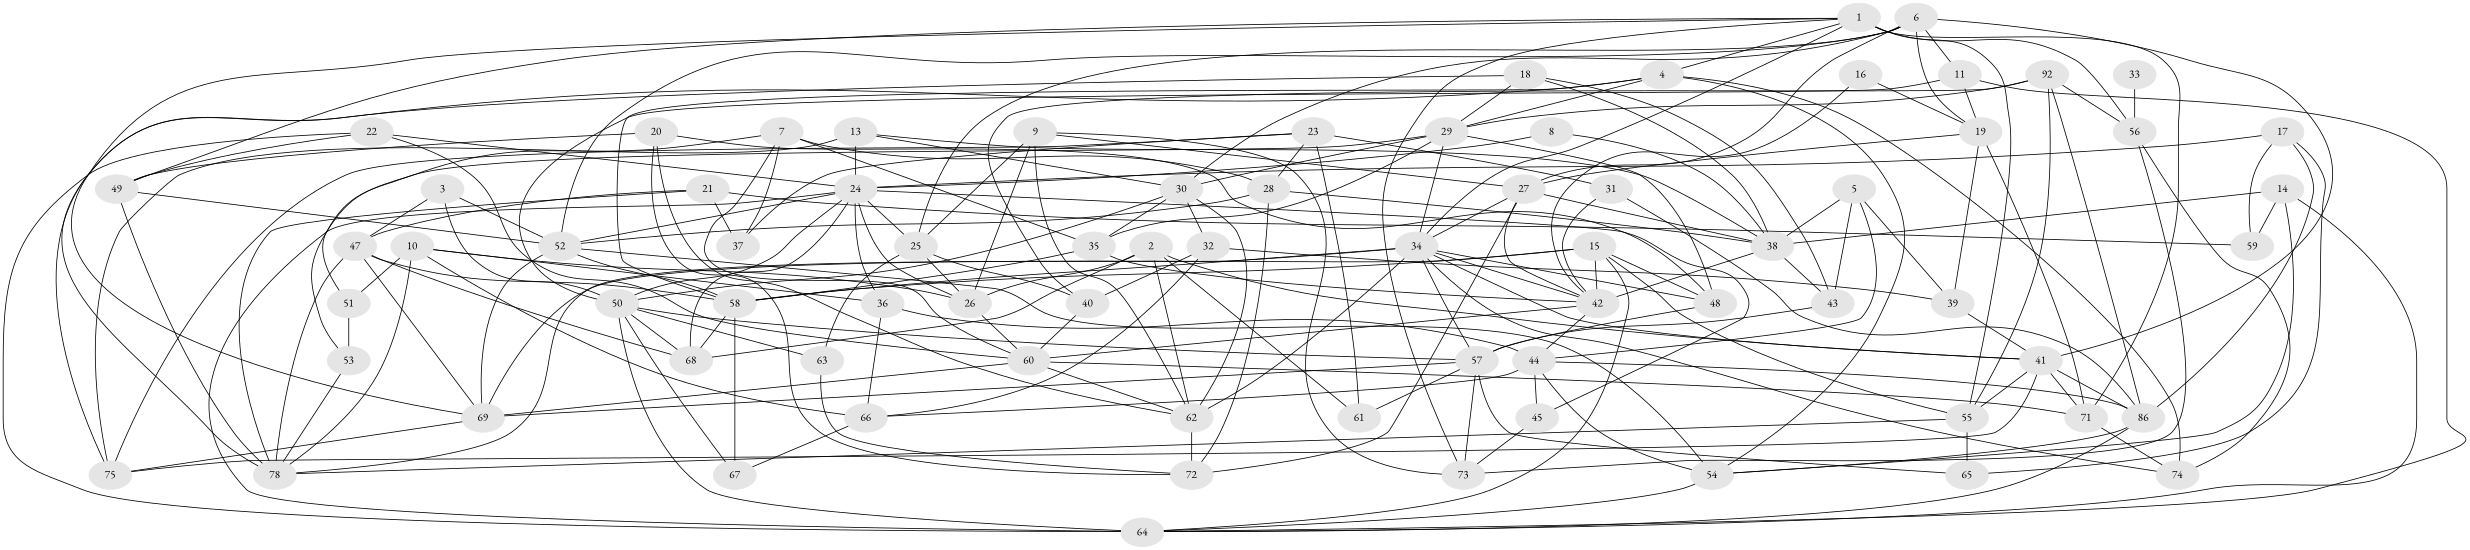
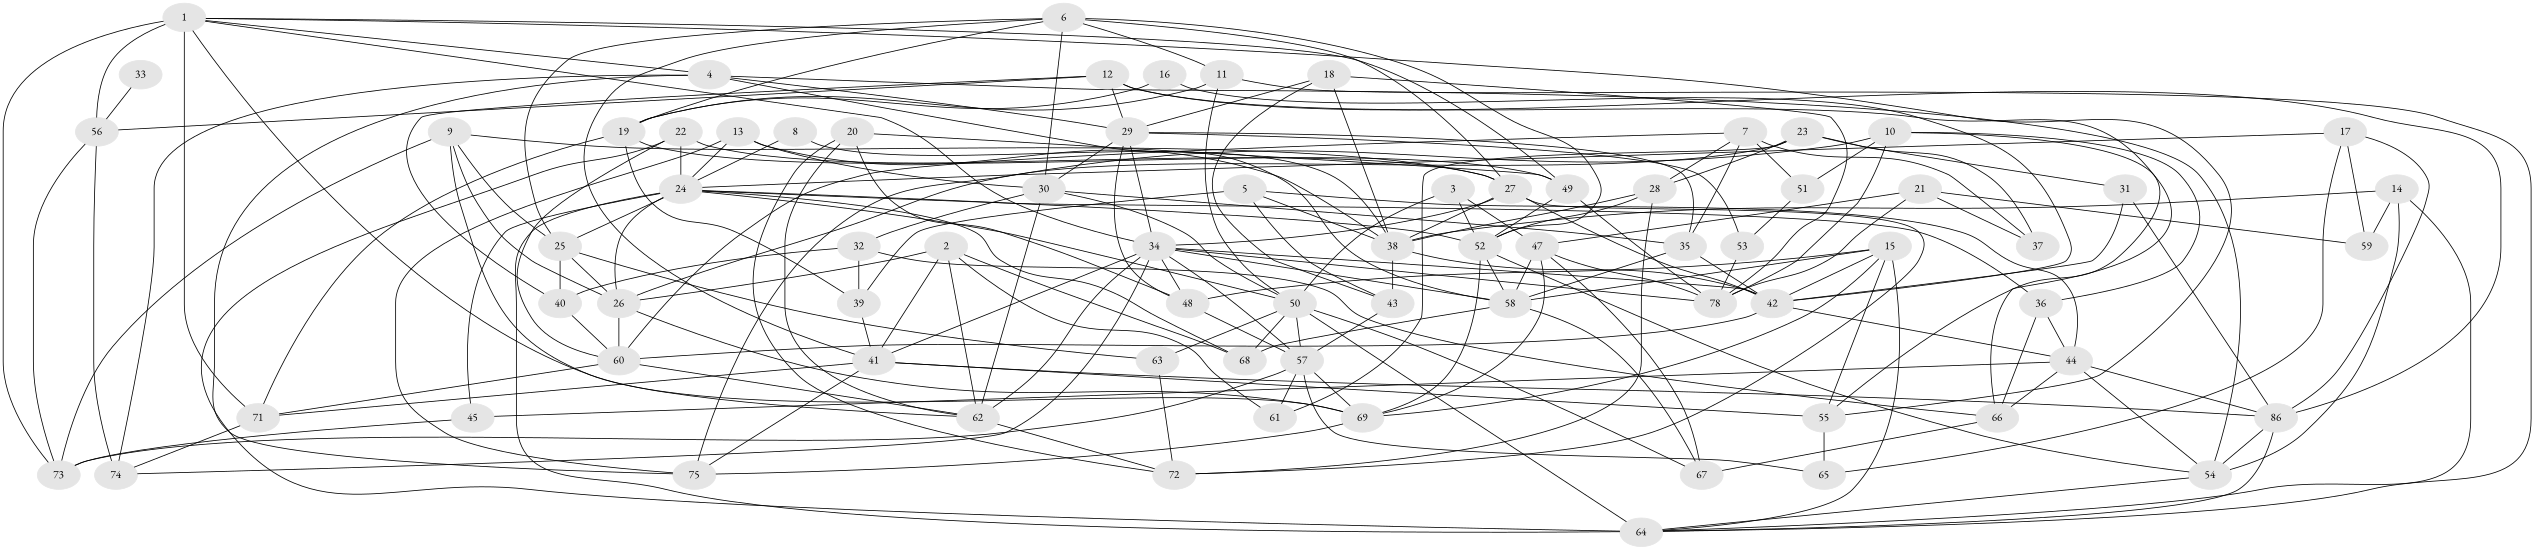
(2047, 75) -> (1107, 75)
(543, 316) -> (1647, 352)
(756, 389) -> (967, 390)
(1121, 447) -> none
